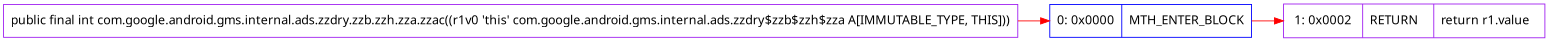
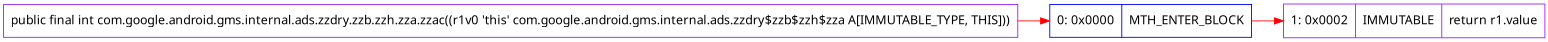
(1394, 20) -> (1399, 20)
